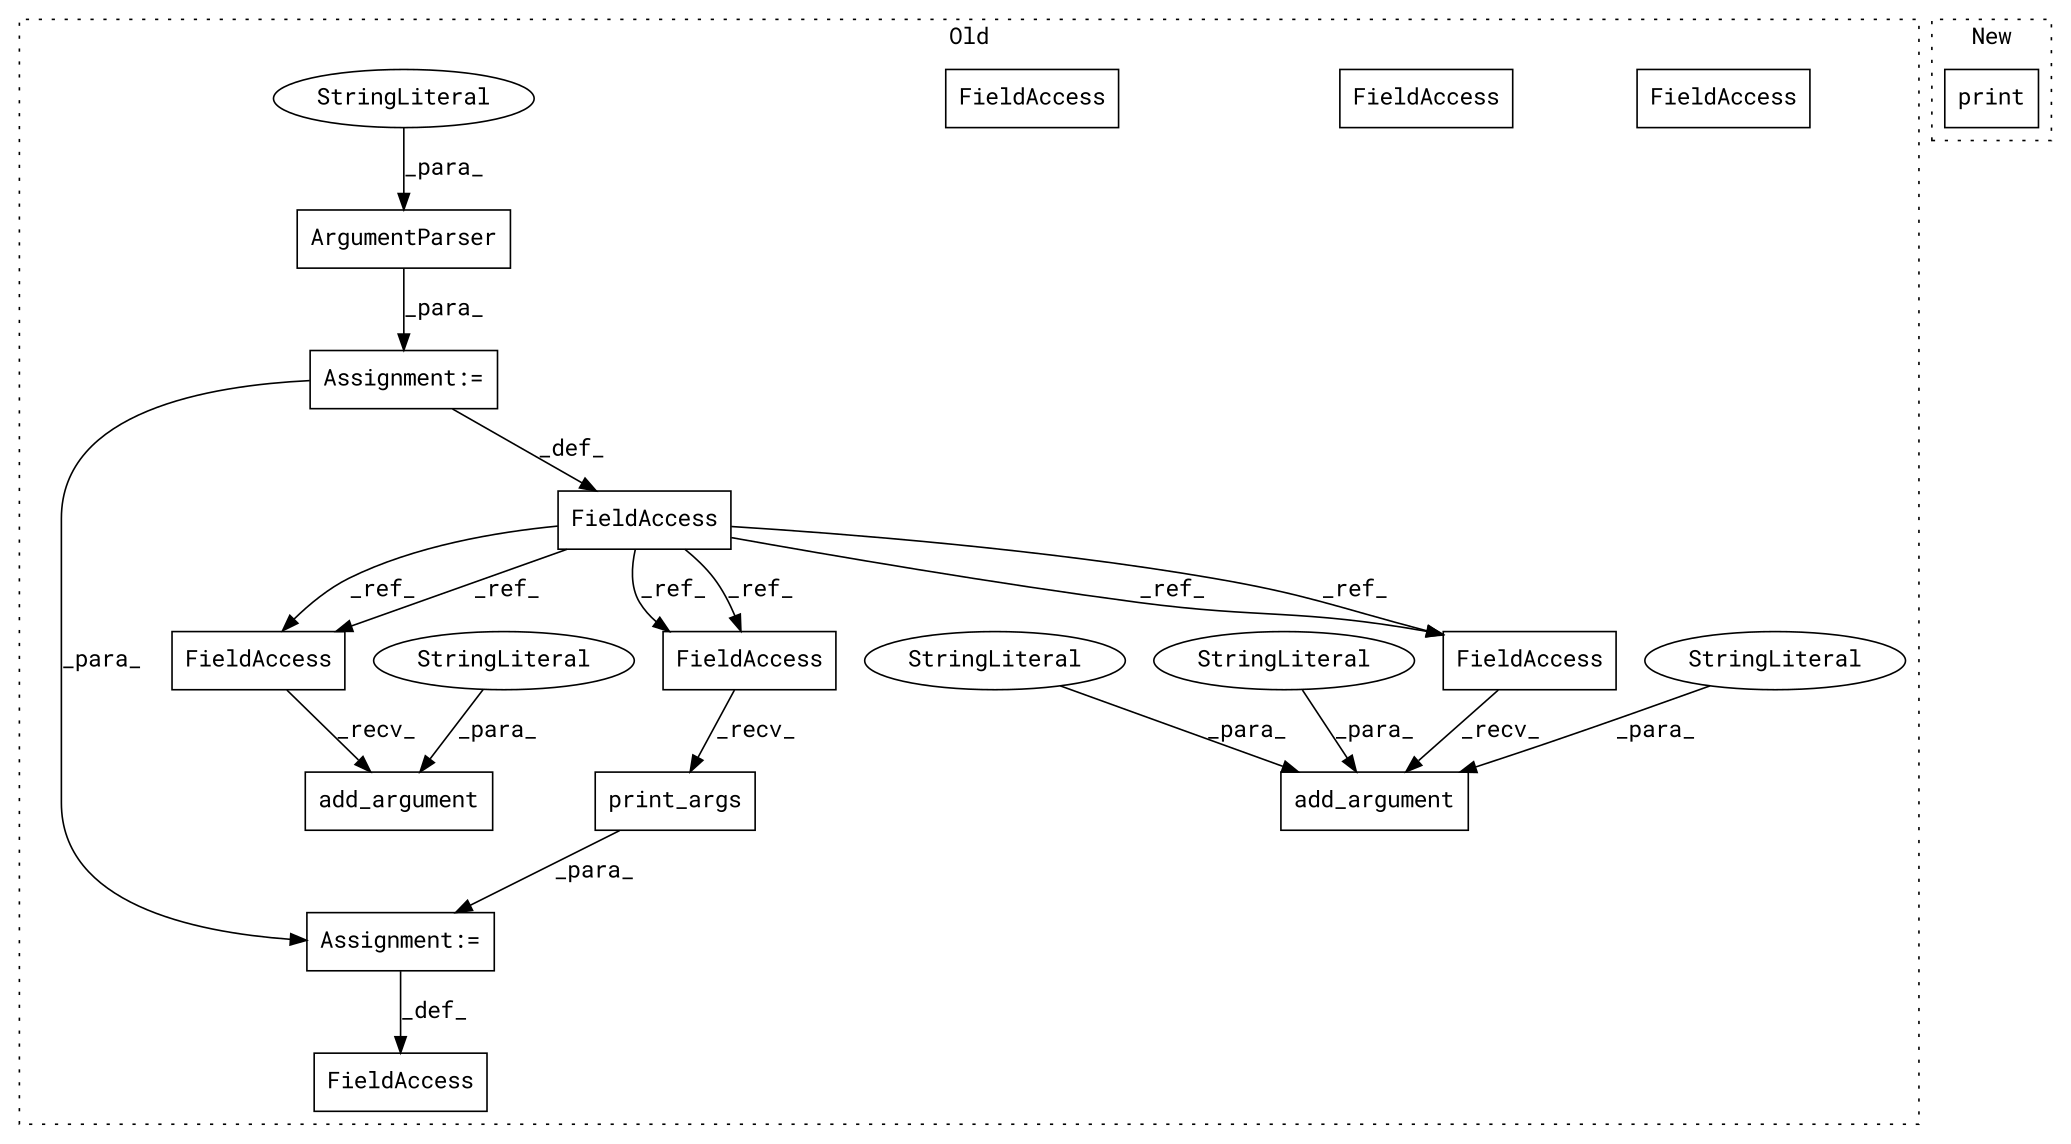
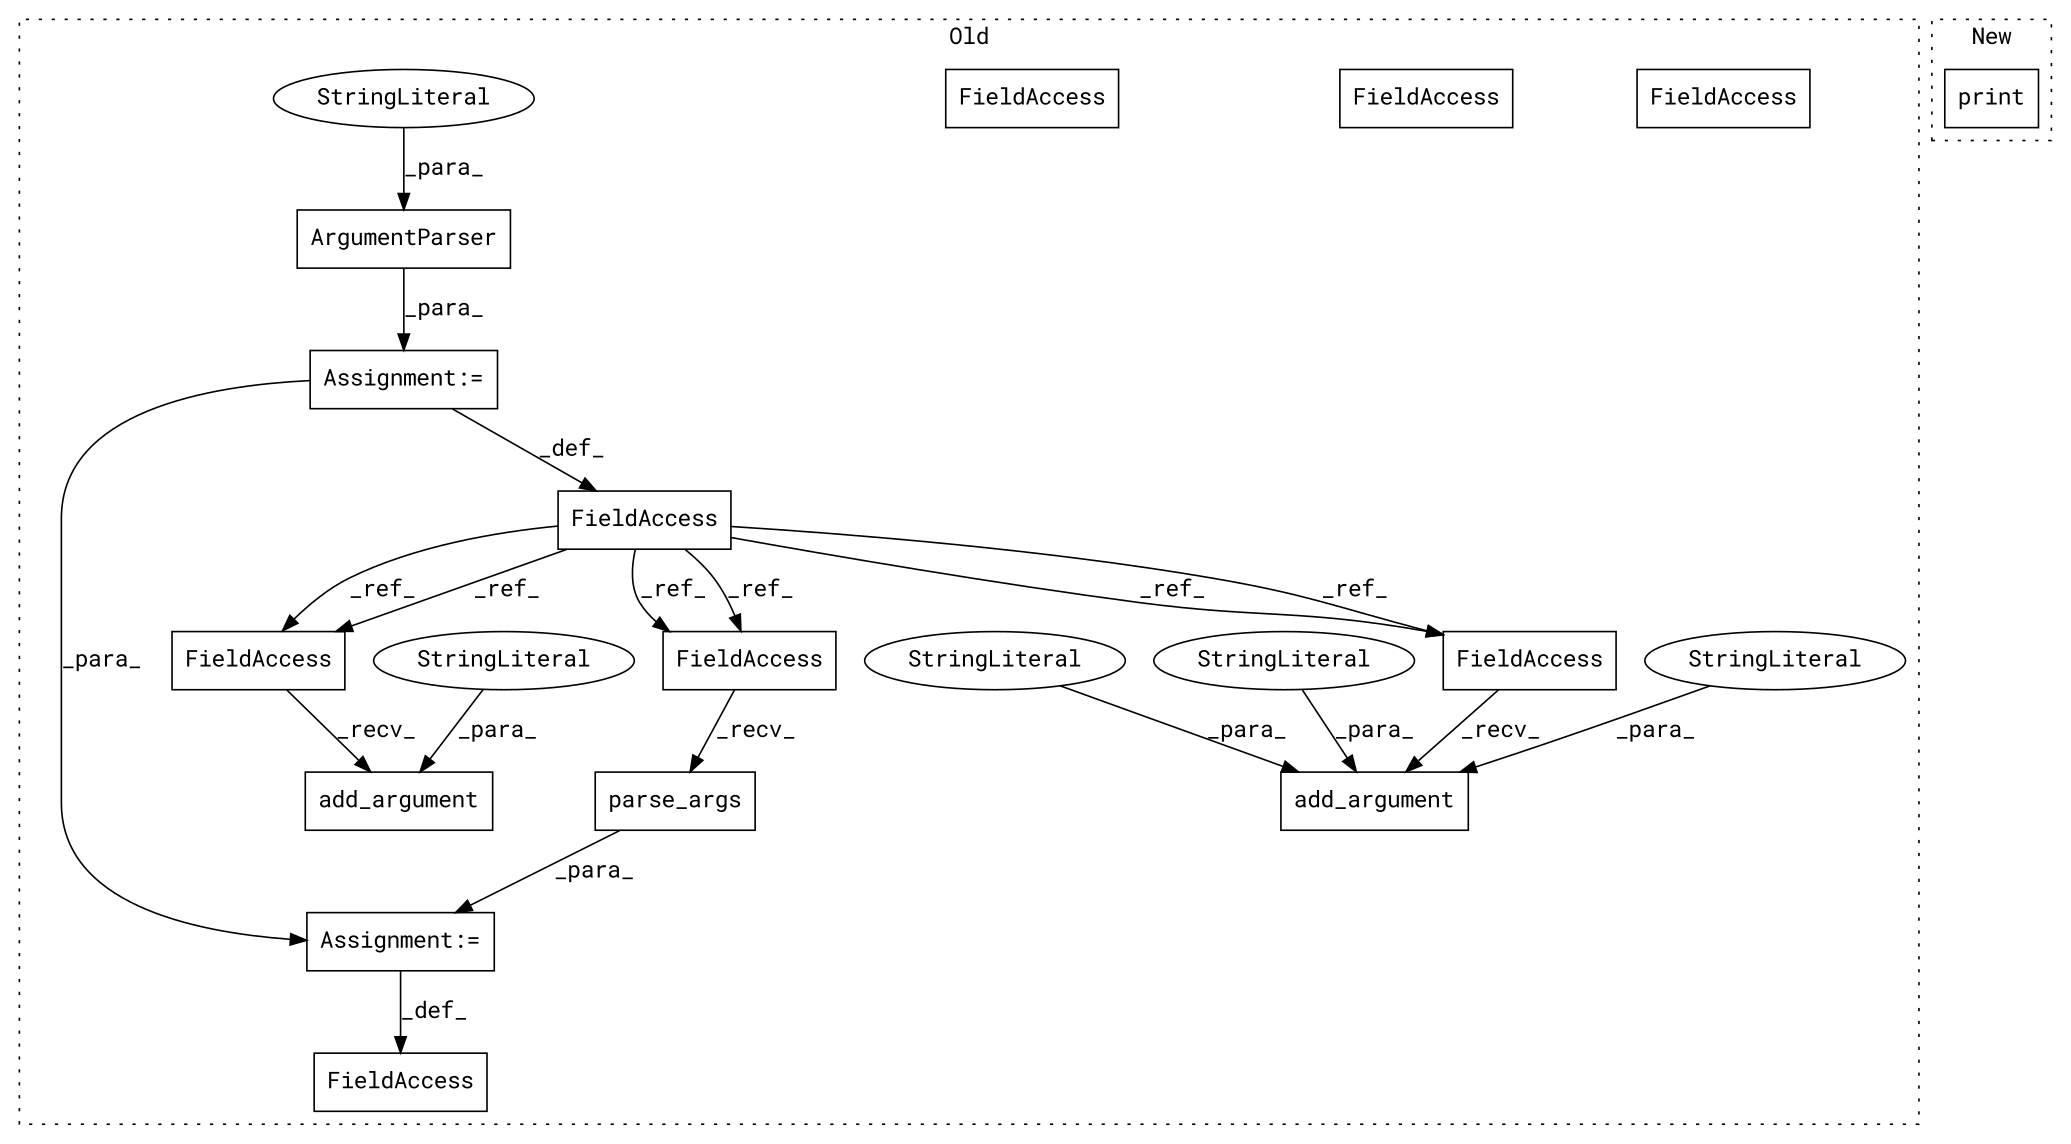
(675, 801) -> (675, 801)
